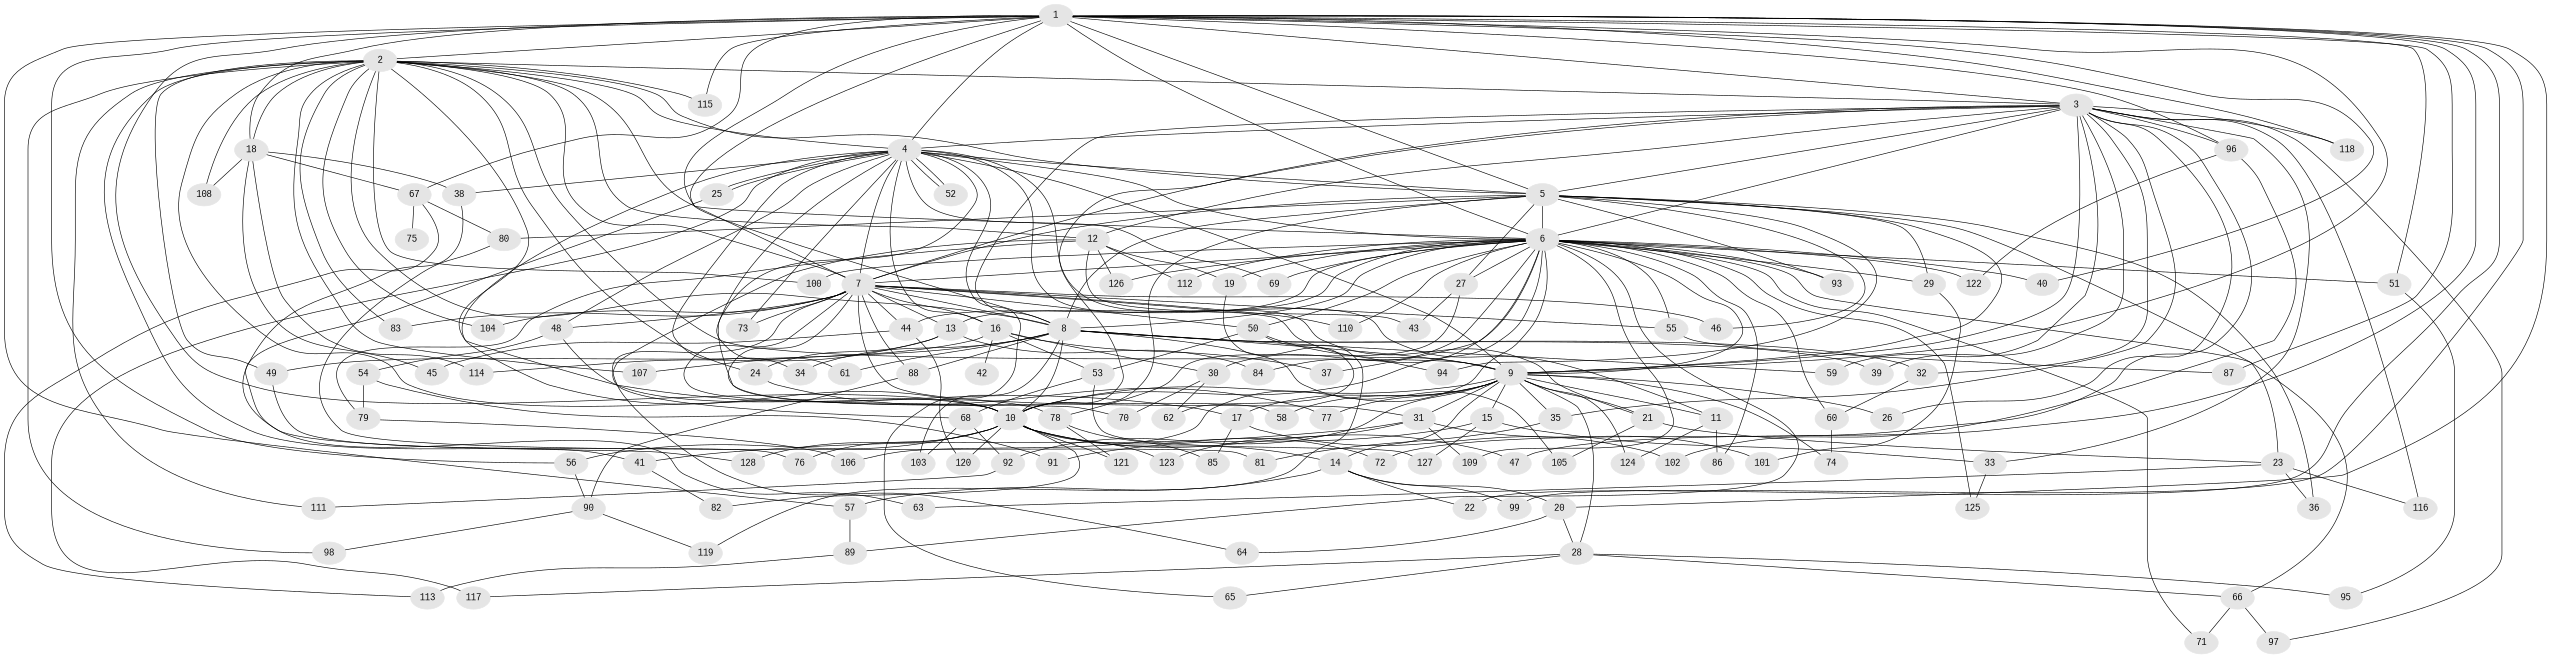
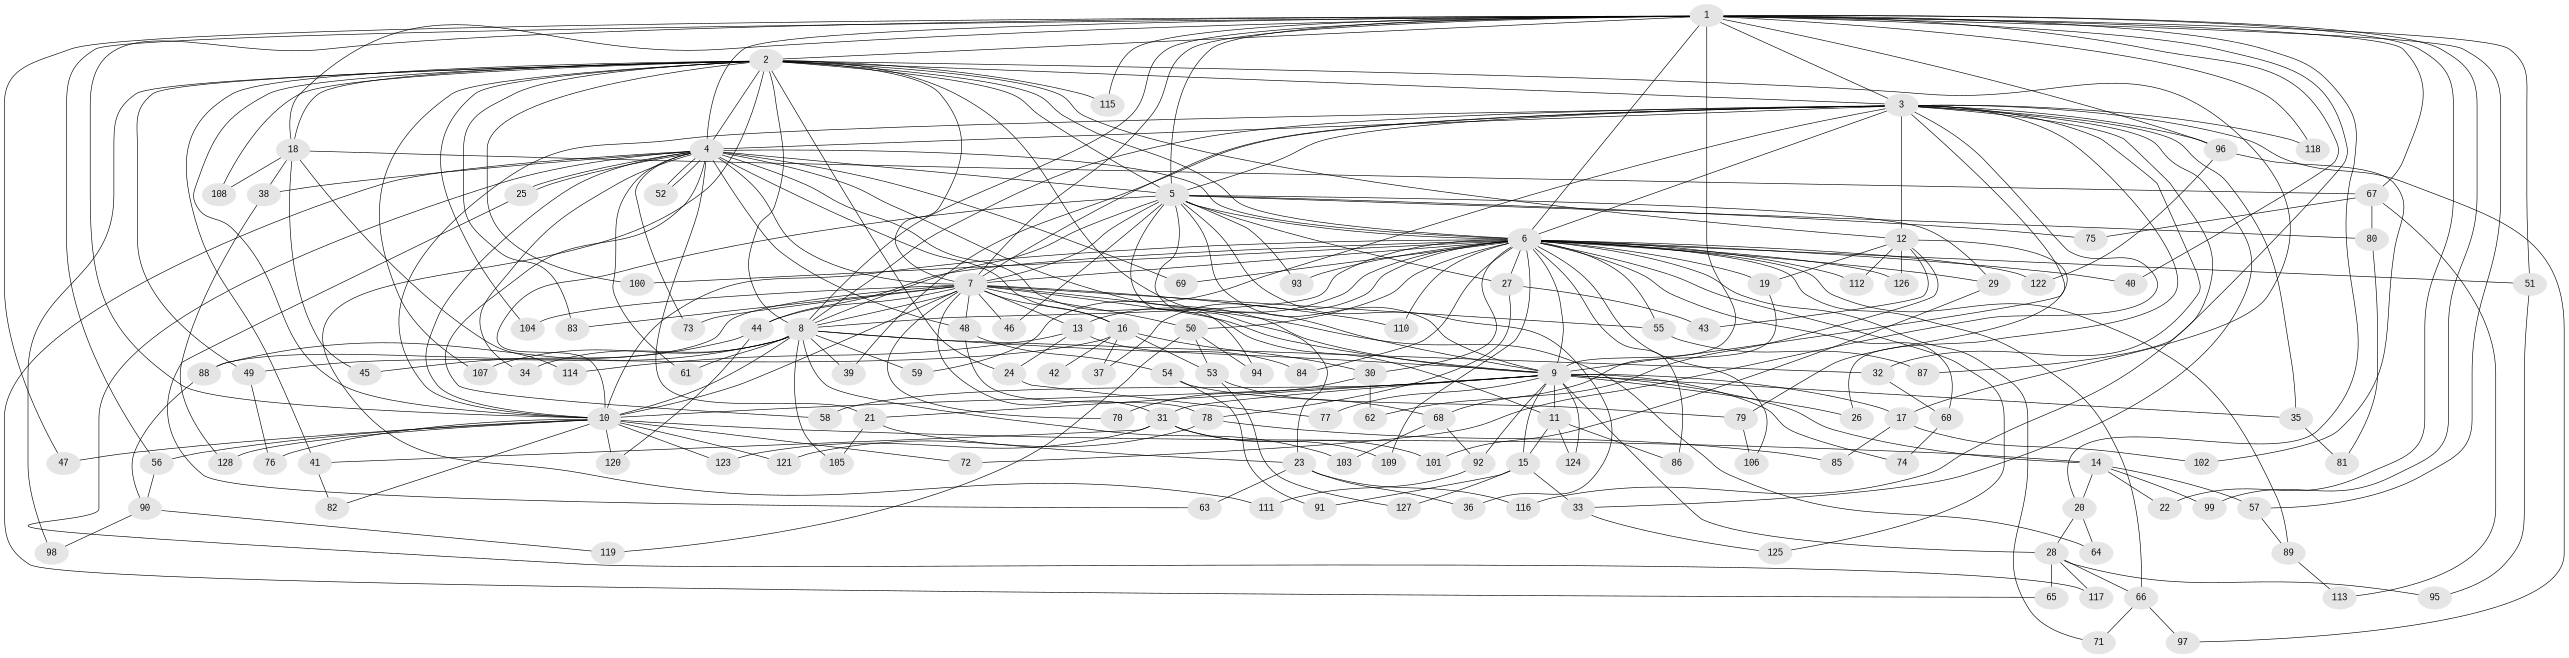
none -> (1632, 210)
none -> (1535, 446)
